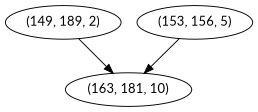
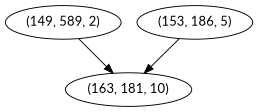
(63, 22) -> (63, 22)
(195, 22) -> (195, 22)
